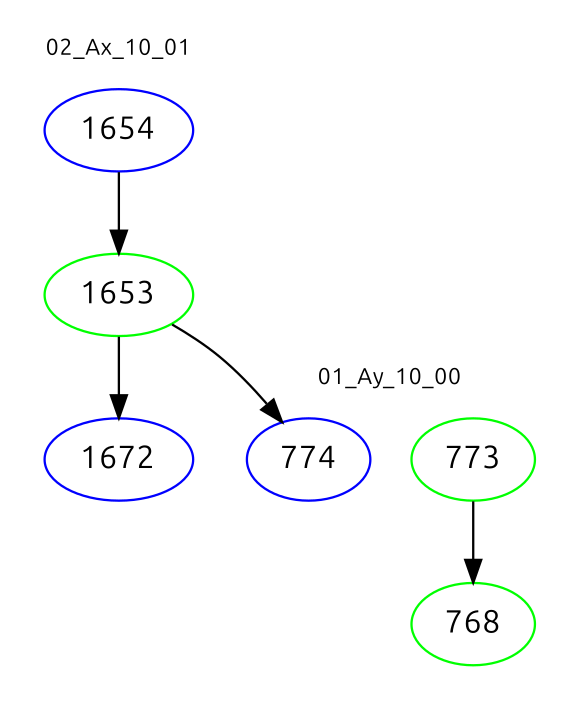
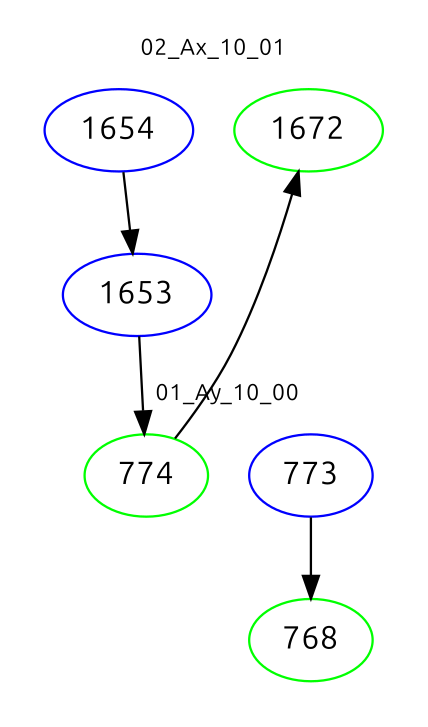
(119, 295) -> (137, 295)
(119, 366) -> (246, 322)
(119, 460) -> (309, 130)
(309, 460) -> (146, 476)
(473, 460) -> (311, 476)
